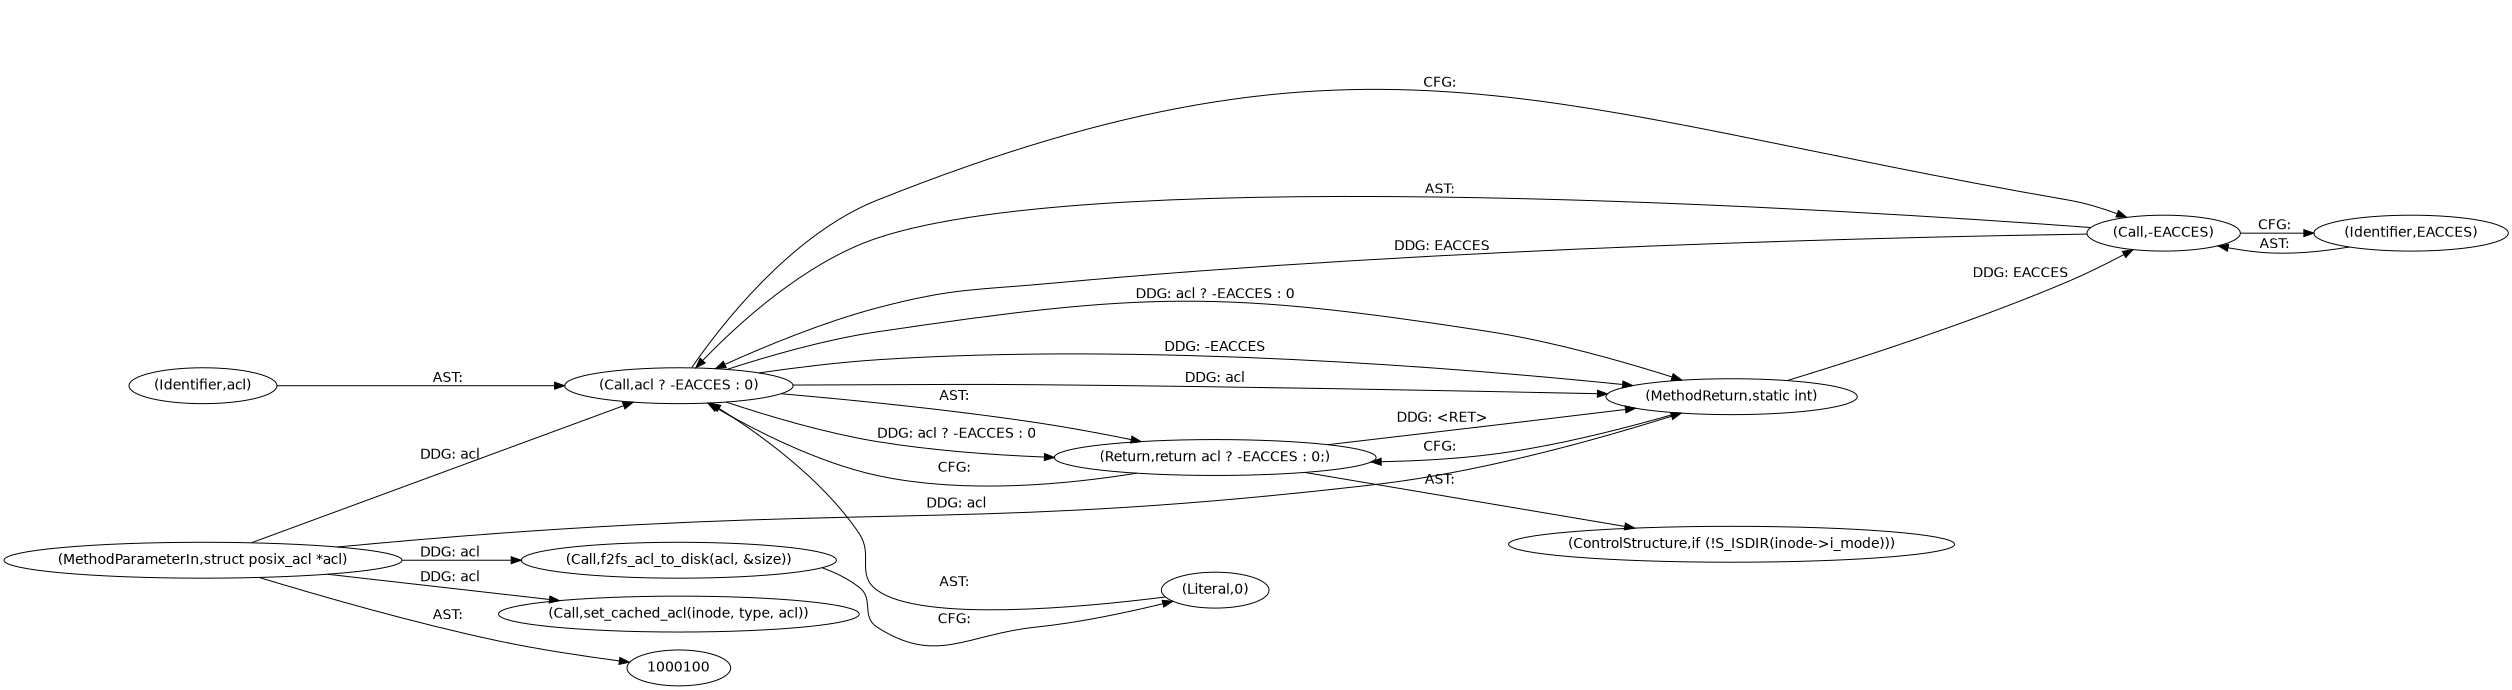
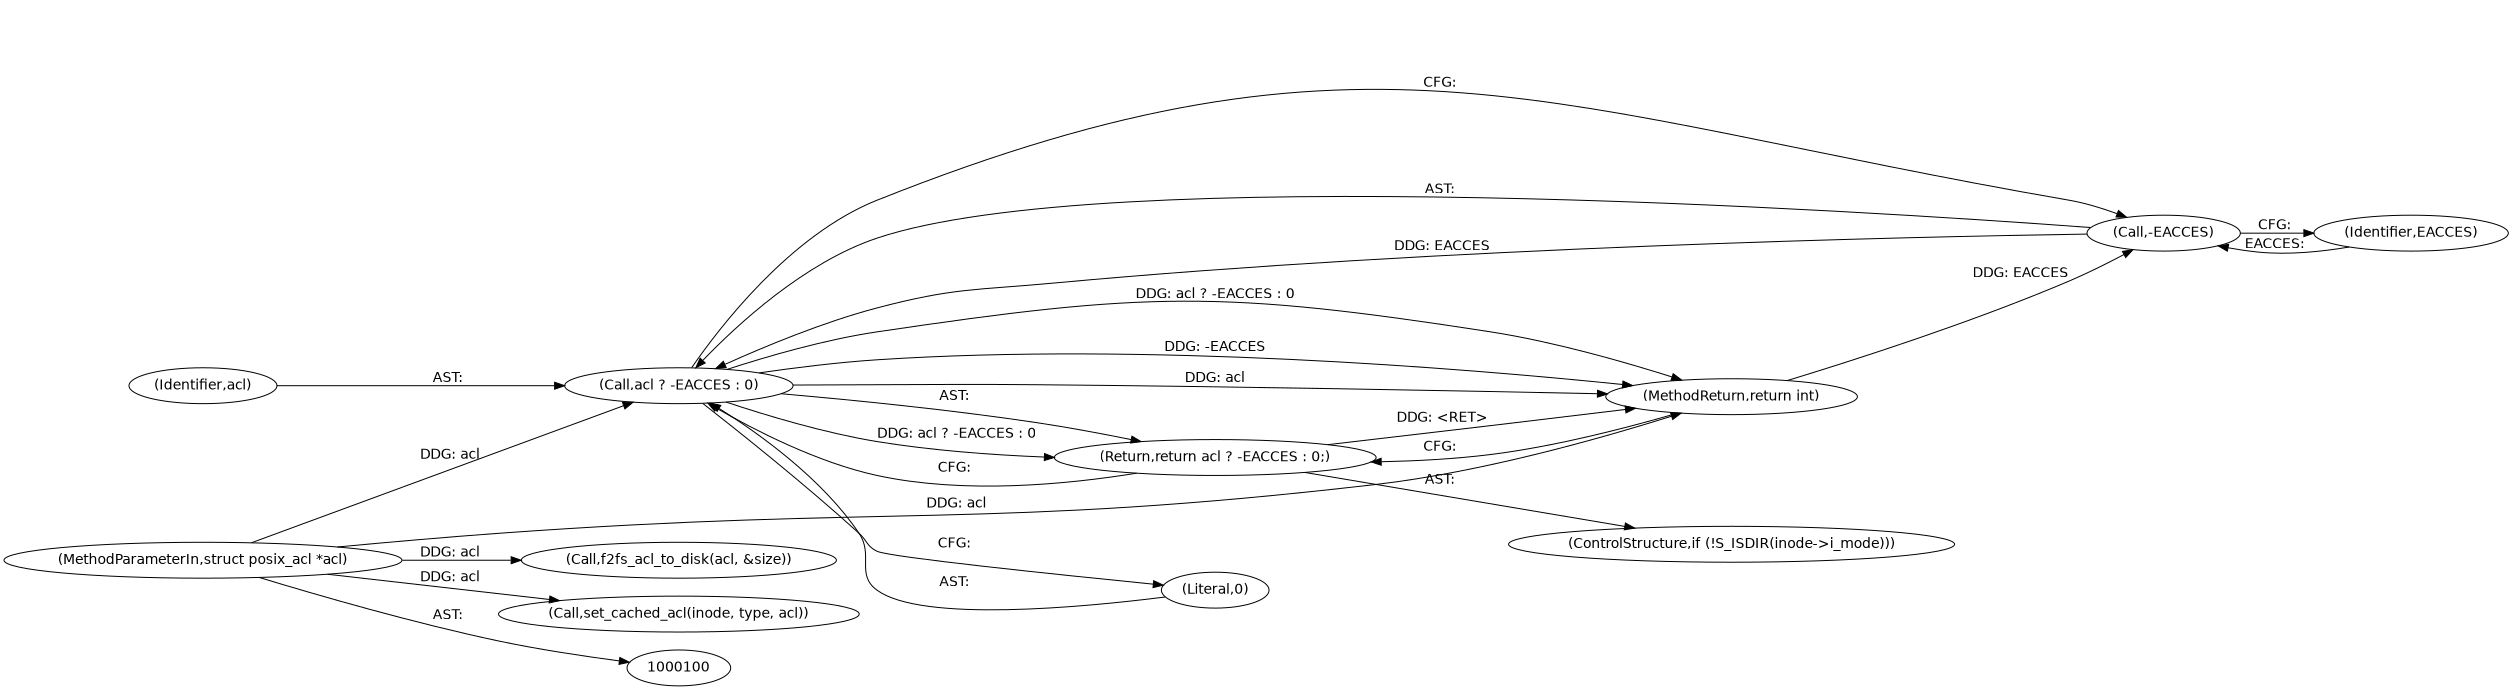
(2277, 245) -> (2277, 245)
(1732, 397) -> (1732, 397)
(976, 639) -> (901, 556)
